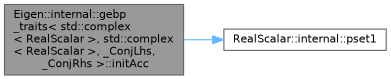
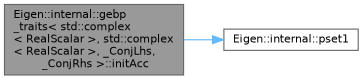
(305, 40) -> (291, 40)
